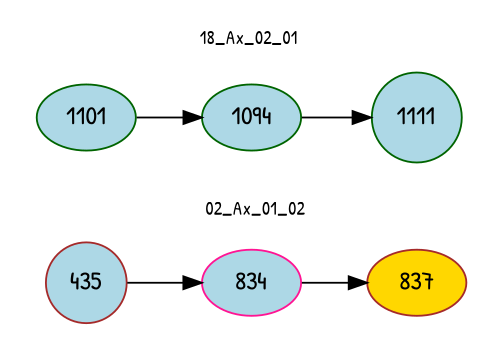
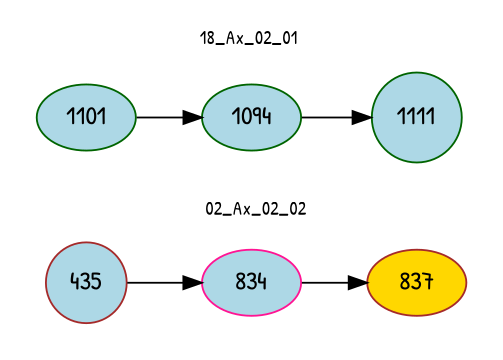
(256, 210) -> (256, 210)
